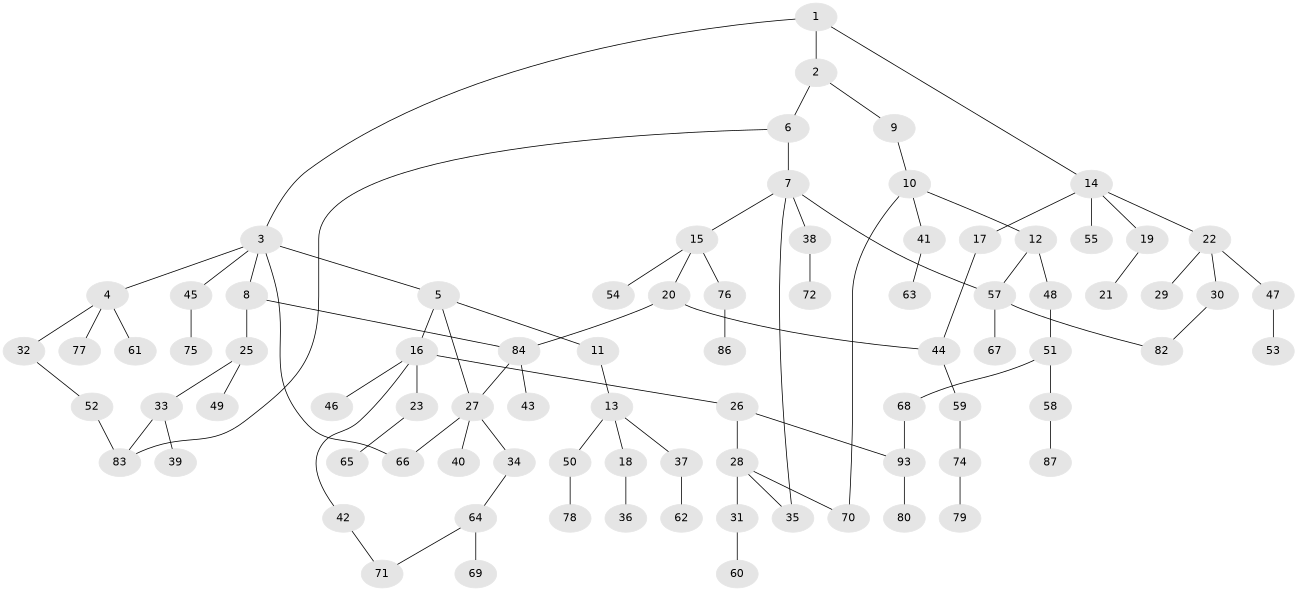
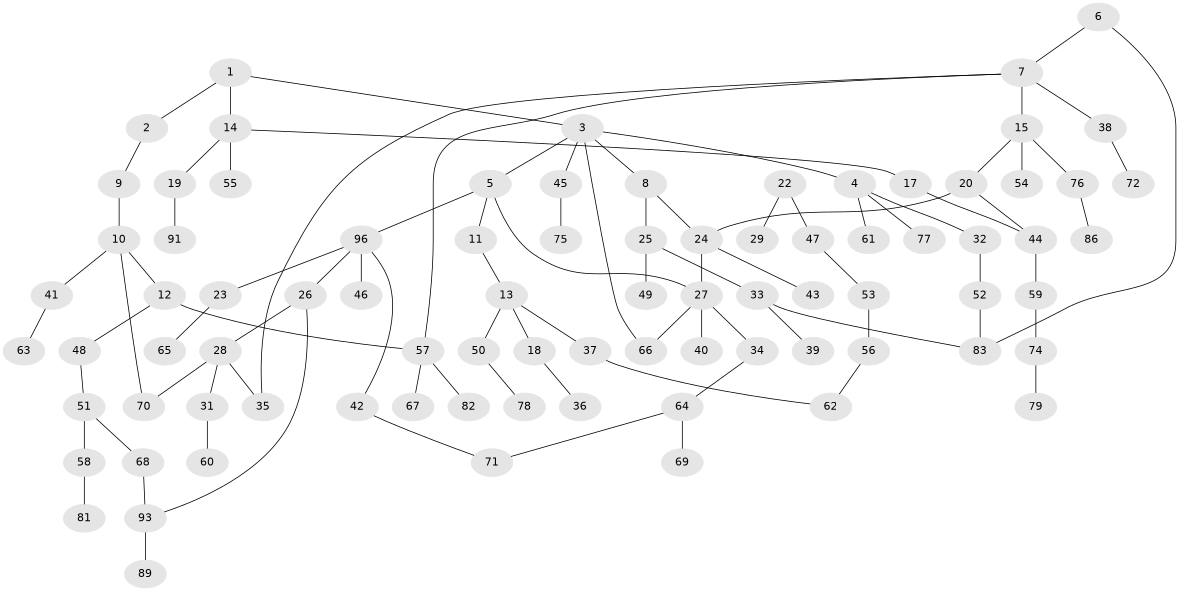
(802, 101) -> none
(1151, 212) -> none
(1106, 296) -> (175, 240)
(1218, 296) -> none
(417, 351) -> (361, 240)
(519, 351) -> (702, 240)
none -> (869, 351)
(1051, 463) -> (84, 518)
(904, 518) -> (145, 574)
